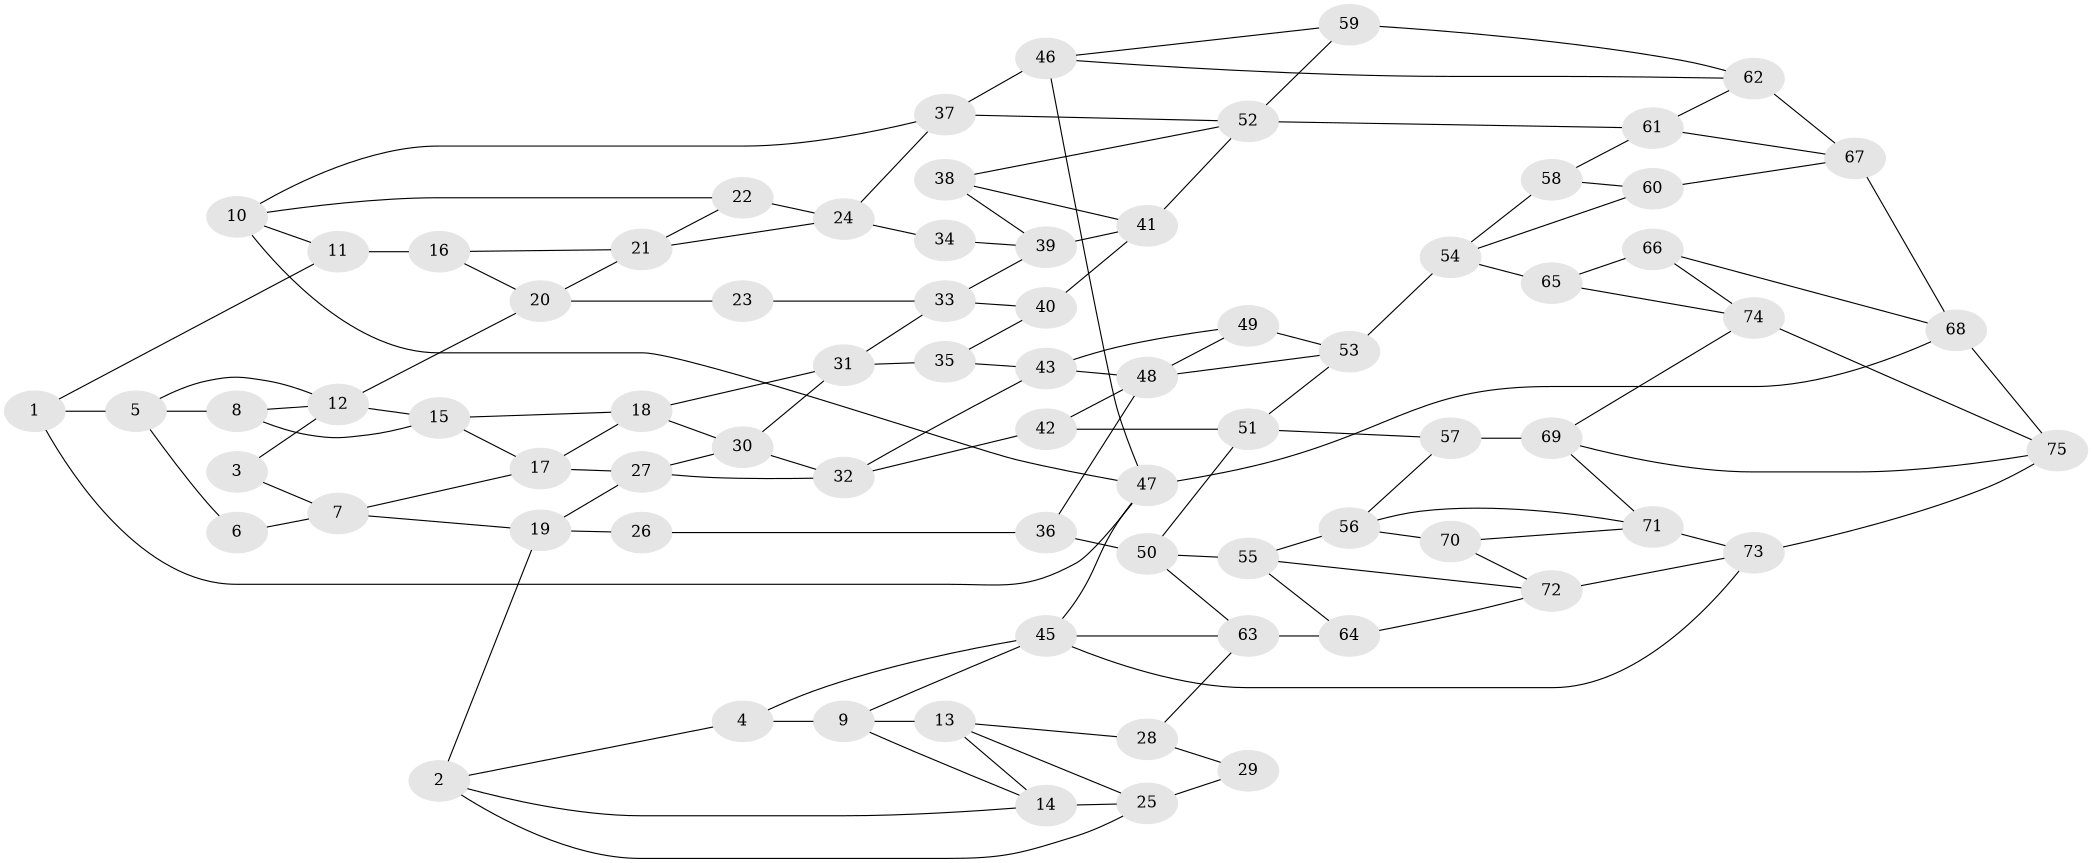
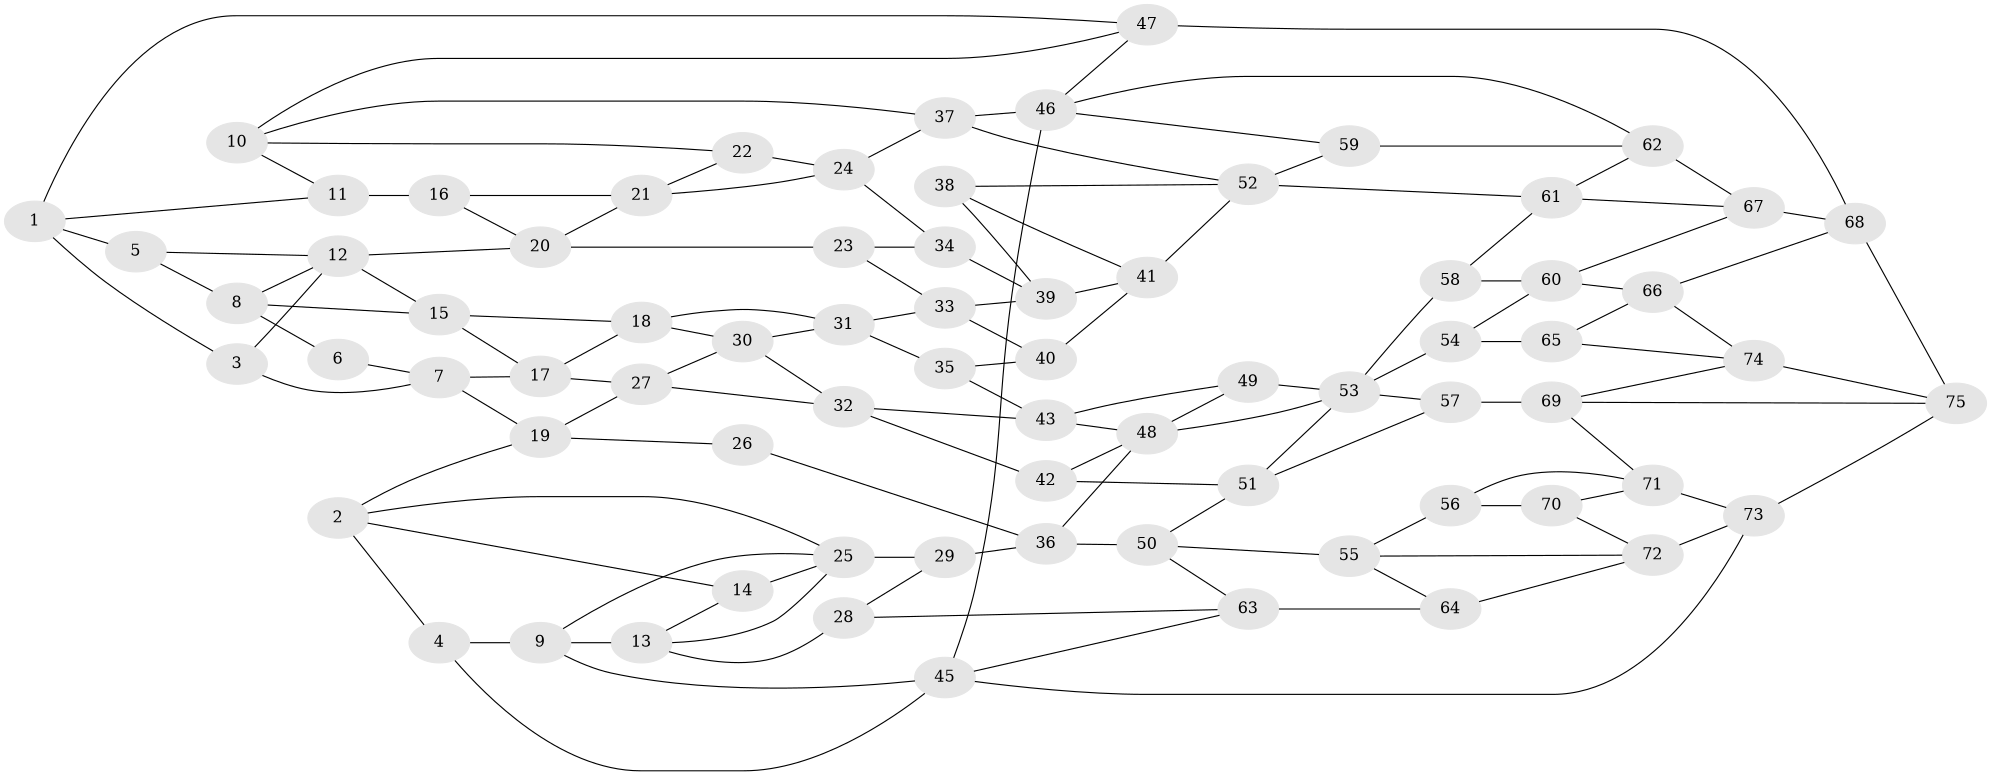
(1501, 219) -> (1399, 336)
none -> (895, 247)
none -> (1602, 287)
none -> (130, 299)
(183, 474) -> (288, 331)
(1400, 483) -> (1400, 397)
none -> (996, 551)
(1097, 561) -> (1001, 408)
(944, 764) -> (682, 570)
